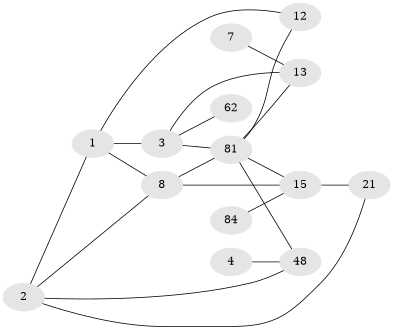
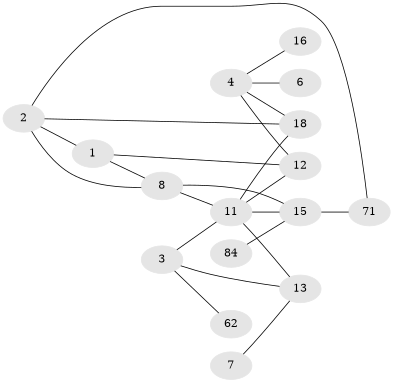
none -> (300, 42)
none -> (300, 83)
none -> (266, 129)
(128, 144) -> none
(231, 150) -> (231, 212)
(369, 185) -> (369, 212)
(300, 262) -> (300, 125)
